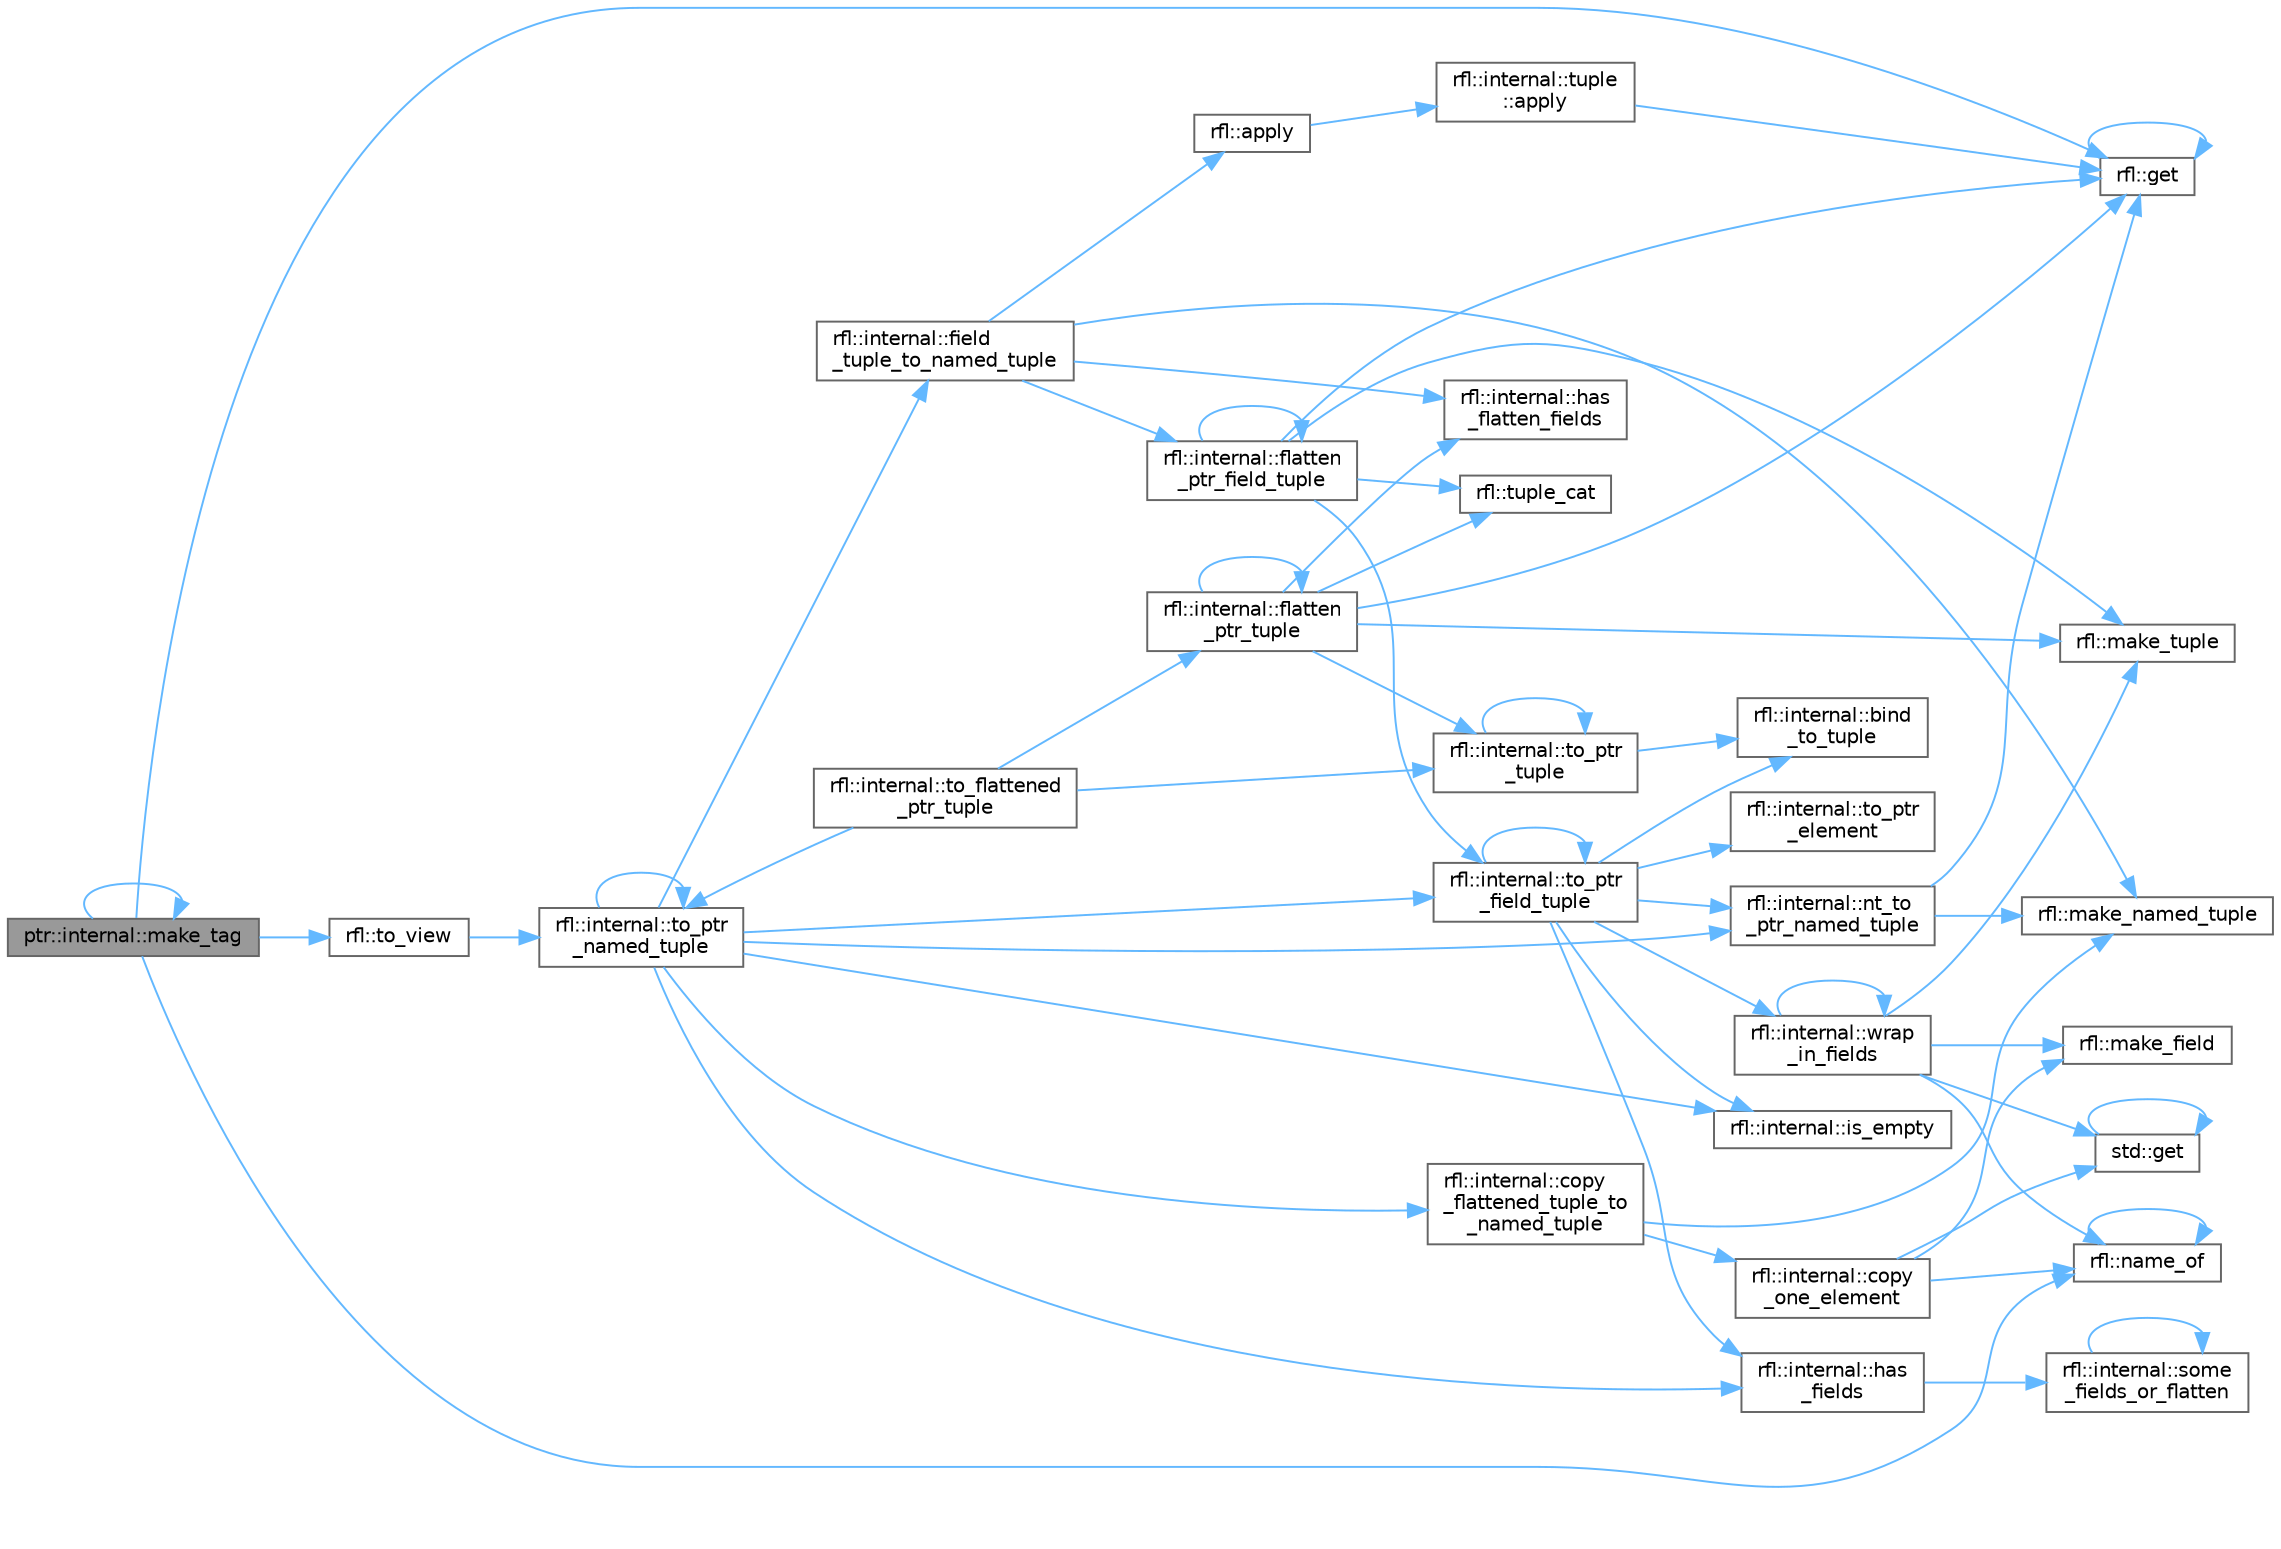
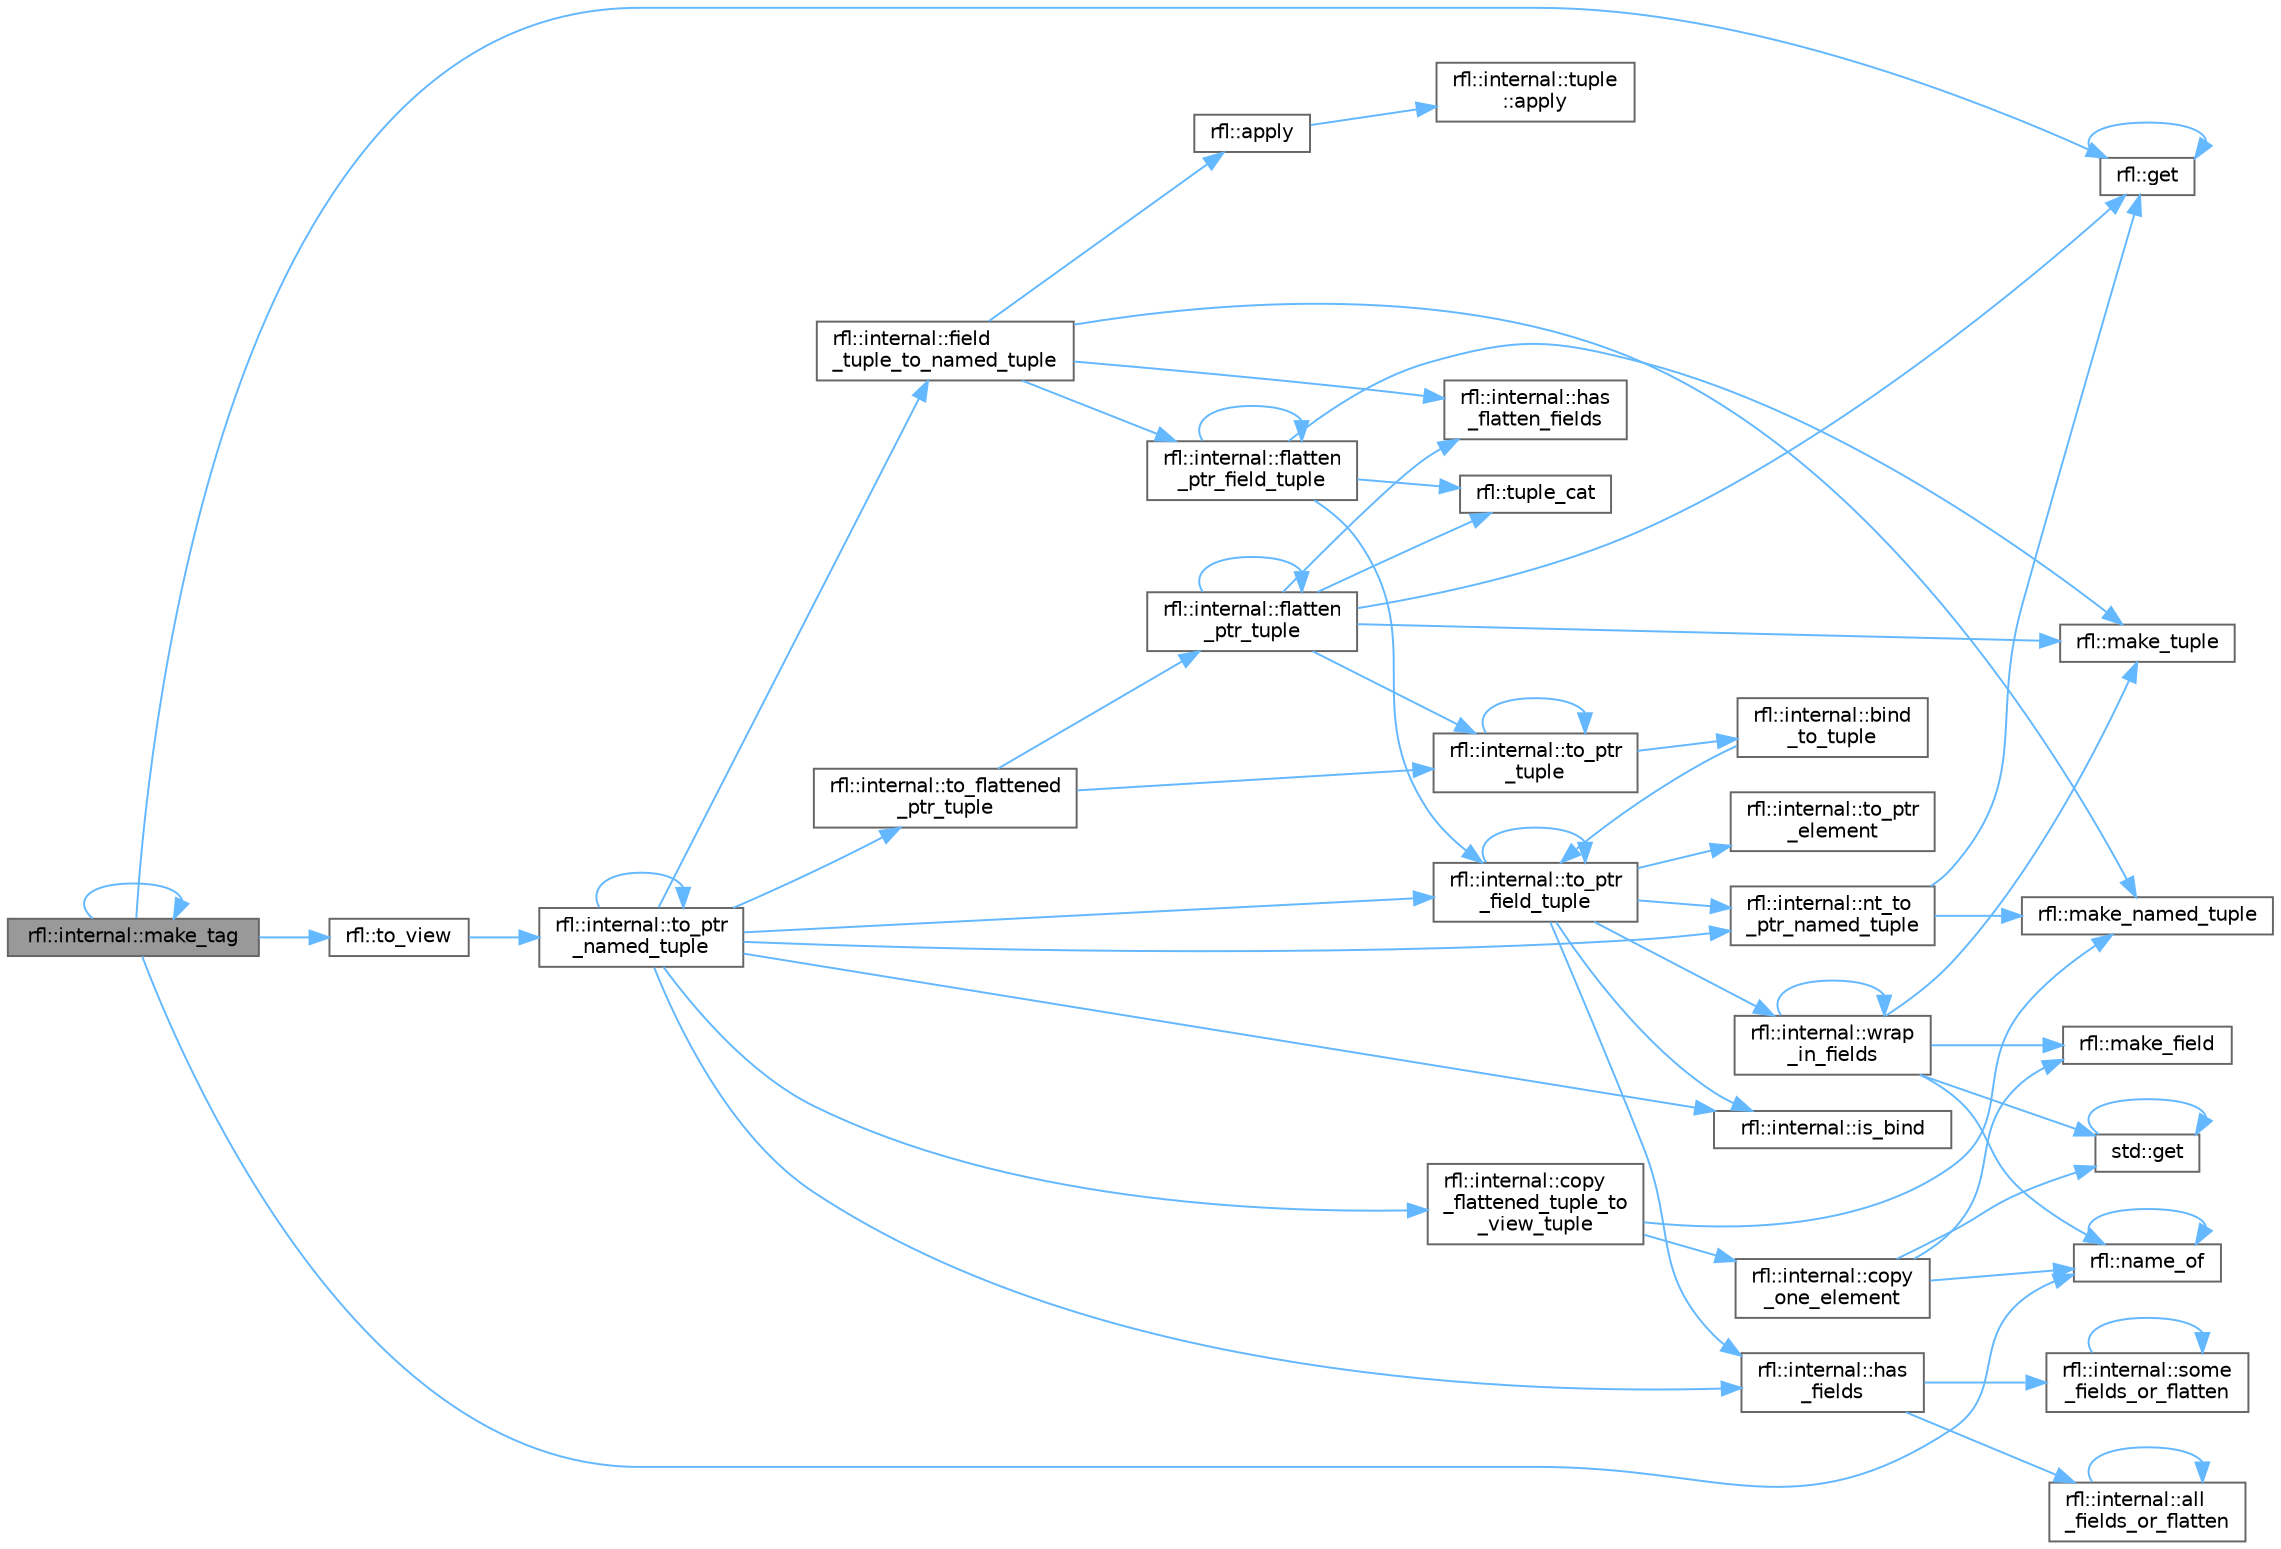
(1858, 136) -> none
(1657, 247) -> none
(1683, 810) -> (1654, 793)
(778, 862) -> (809, 874)
(133, 937) -> (133, 937)
(1833, 1130) -> (1833, 1130)
(1536, 1204) -> (1536, 1204)
none -> (2147, 1512)
